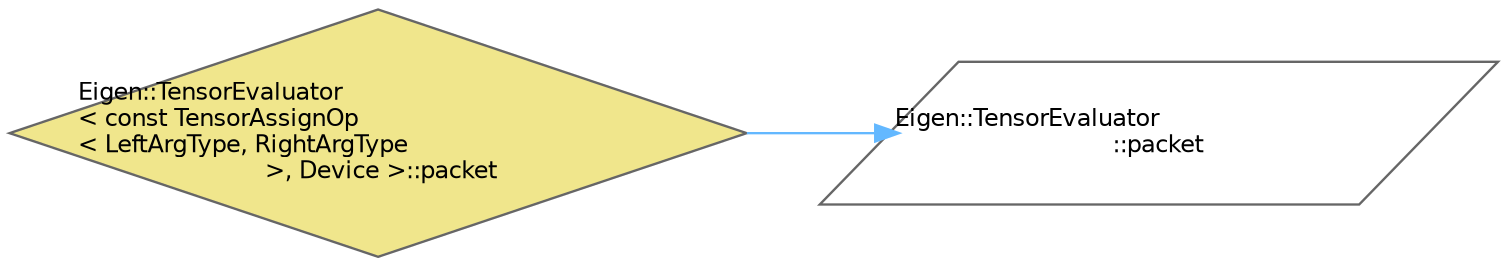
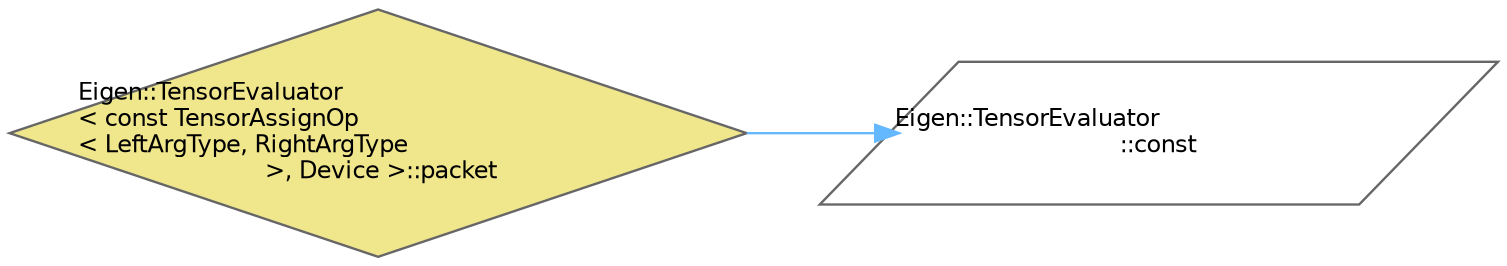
(1159, 133) -> (1159, 133)
